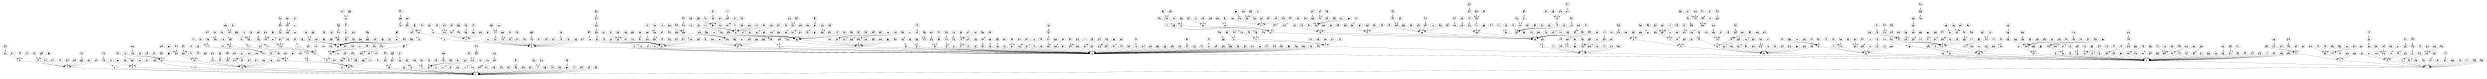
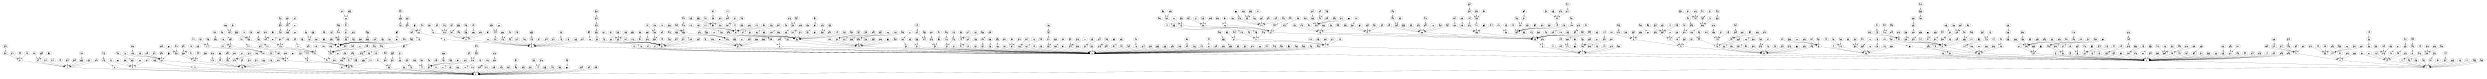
(207, 32) -> none
(574, 67) -> none
